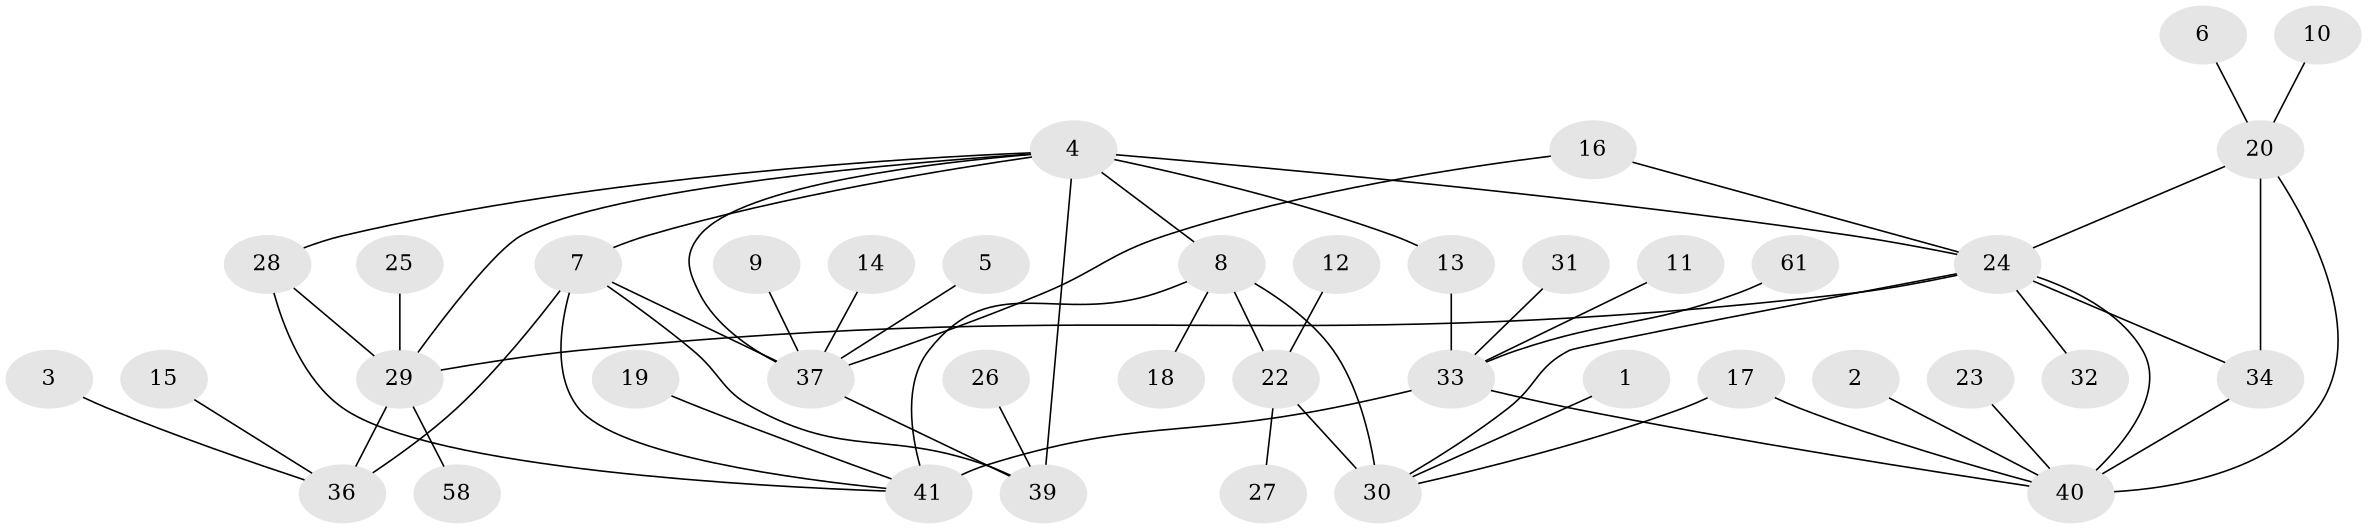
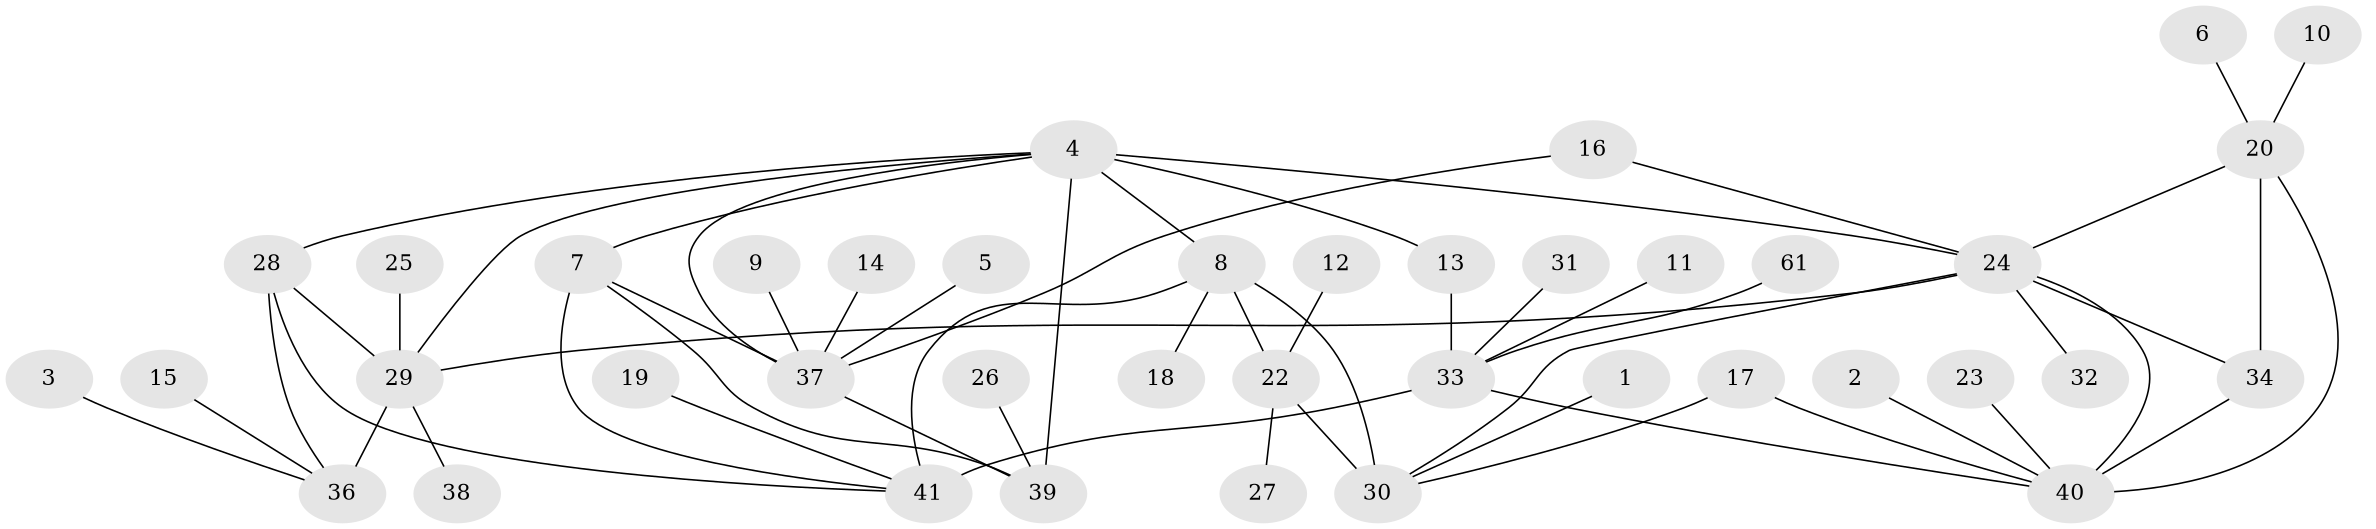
(475, 391) -> (283, 385)
(457, 494) -> (457, 494)
